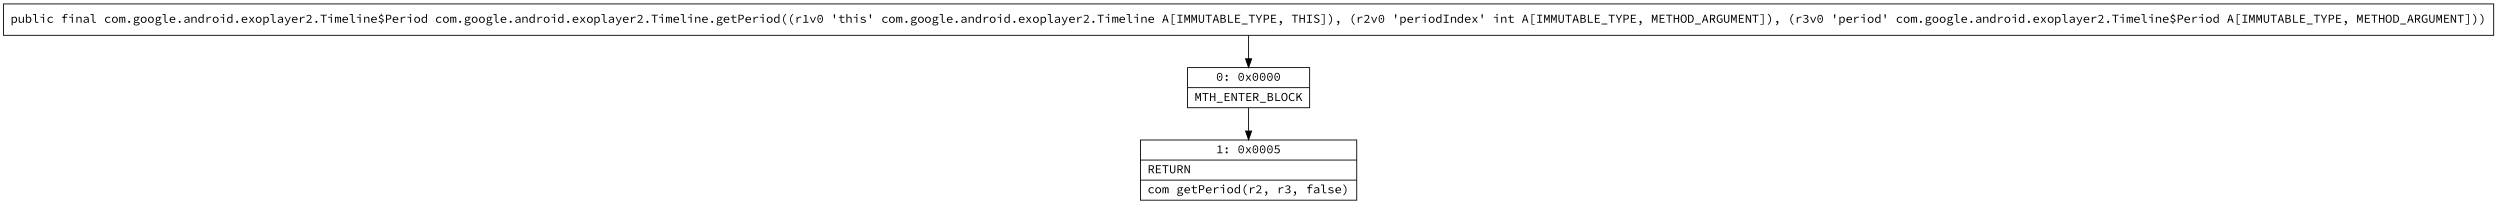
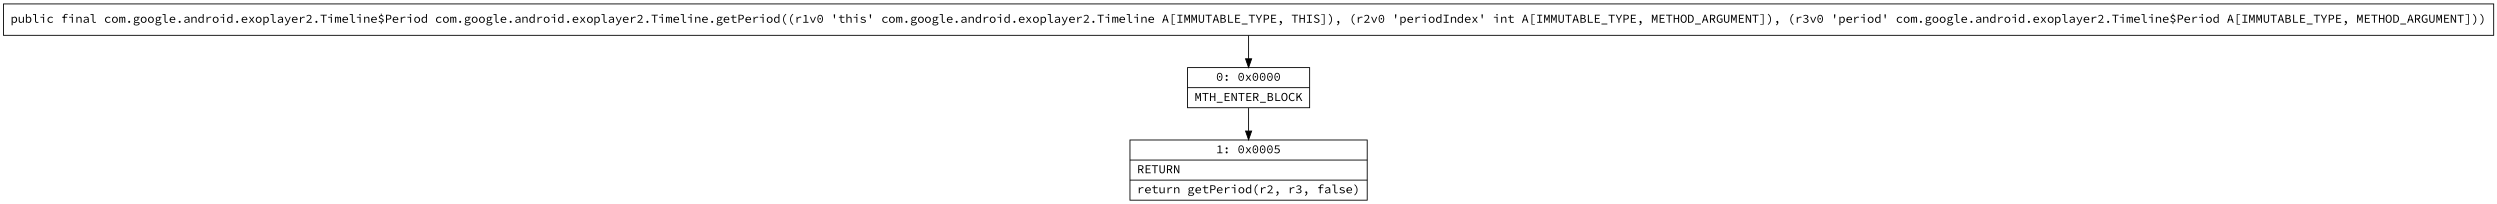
(1249, 190) -> (1249, 190)
